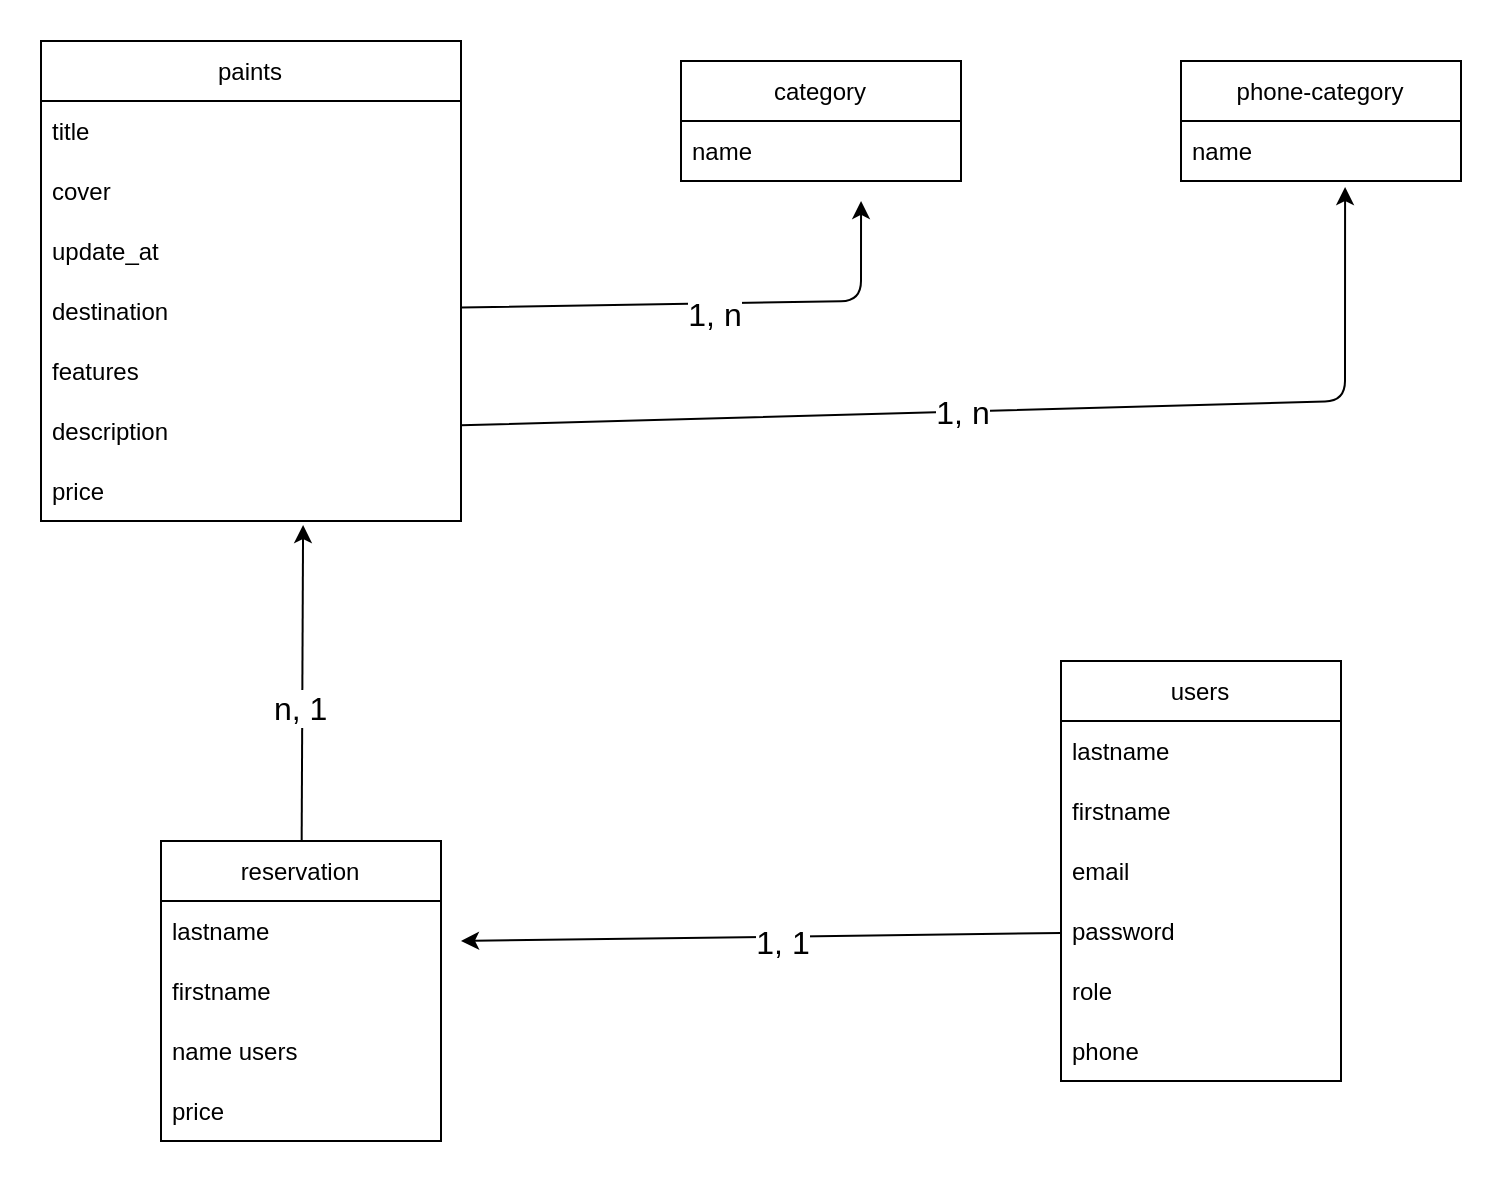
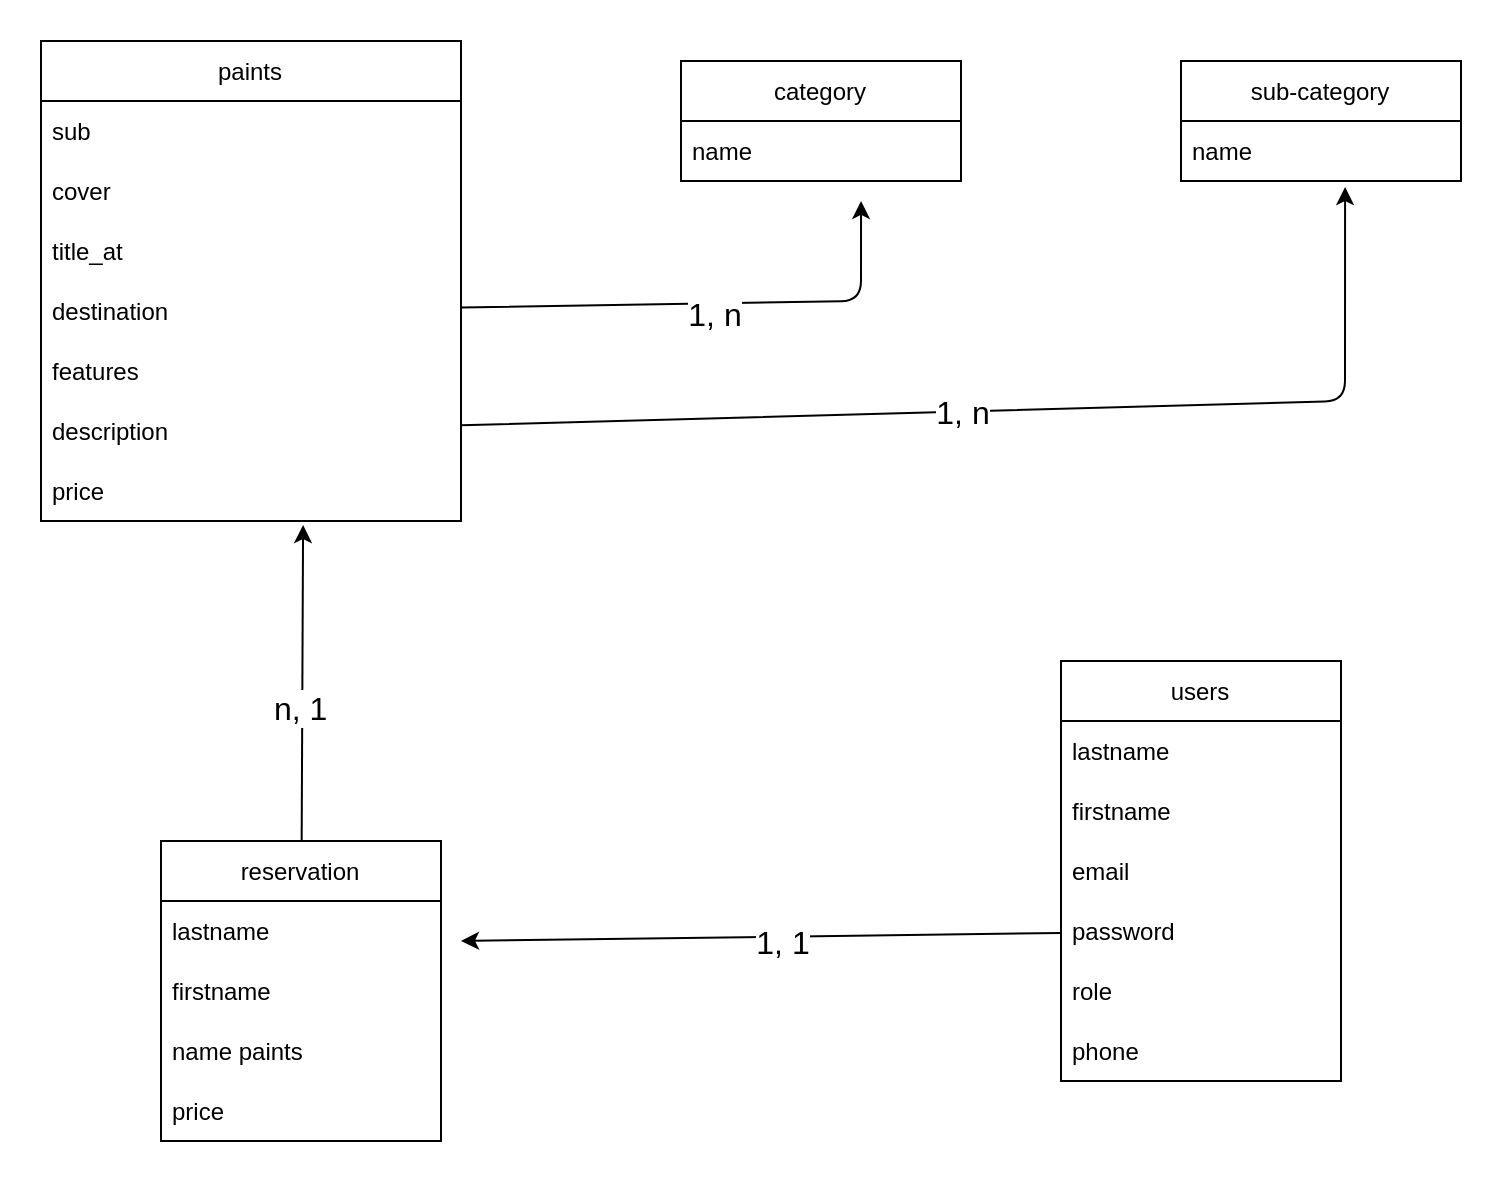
(1320, 92) -> (1320, 92)
(79, 132) -> (72, 132)
(112, 252) -> (100, 252)
(236, 1052) -> (240, 1052)
